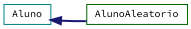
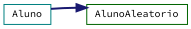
(74, 21) -> (64, 8)
